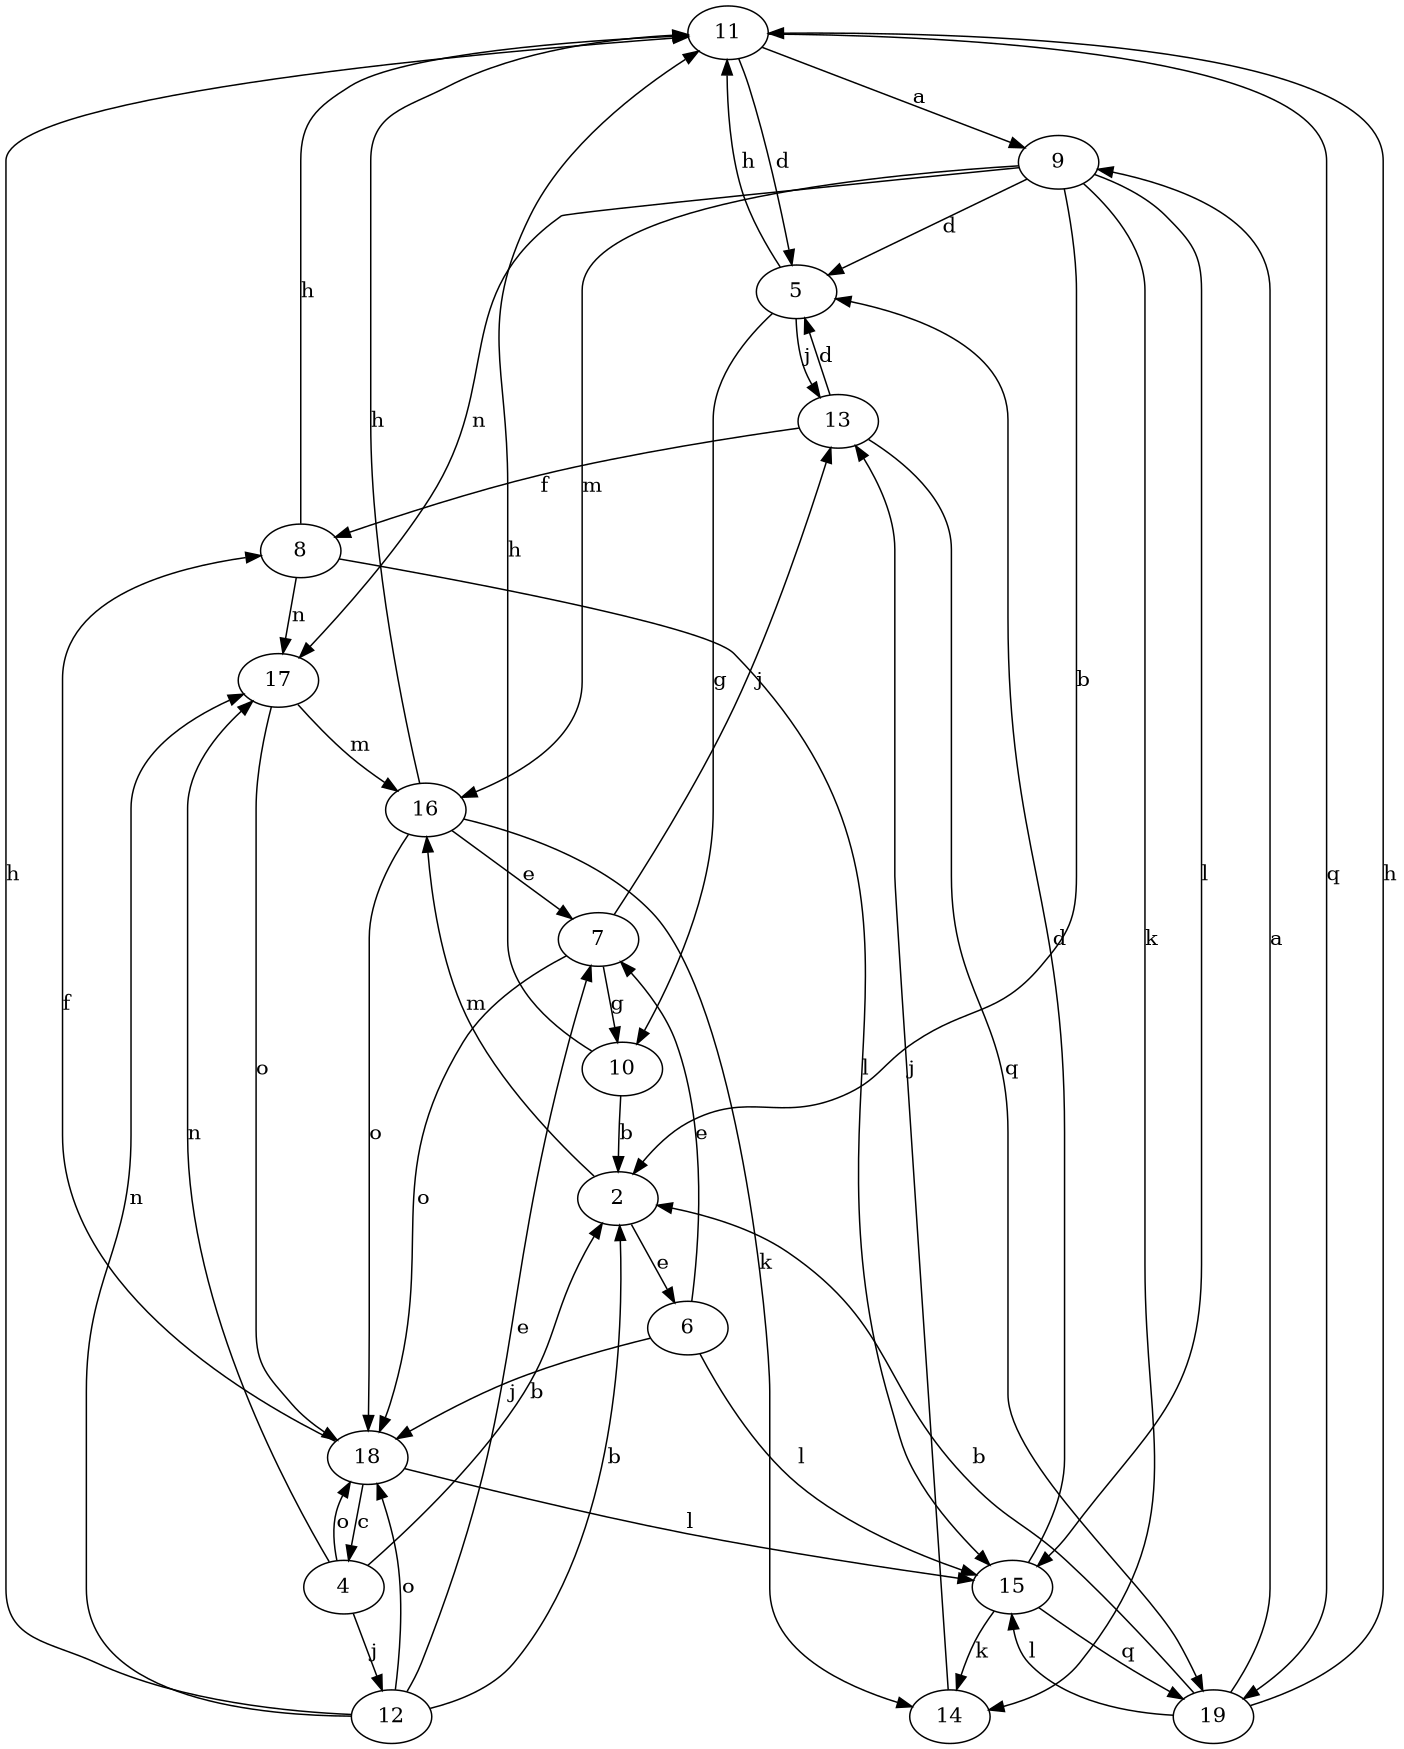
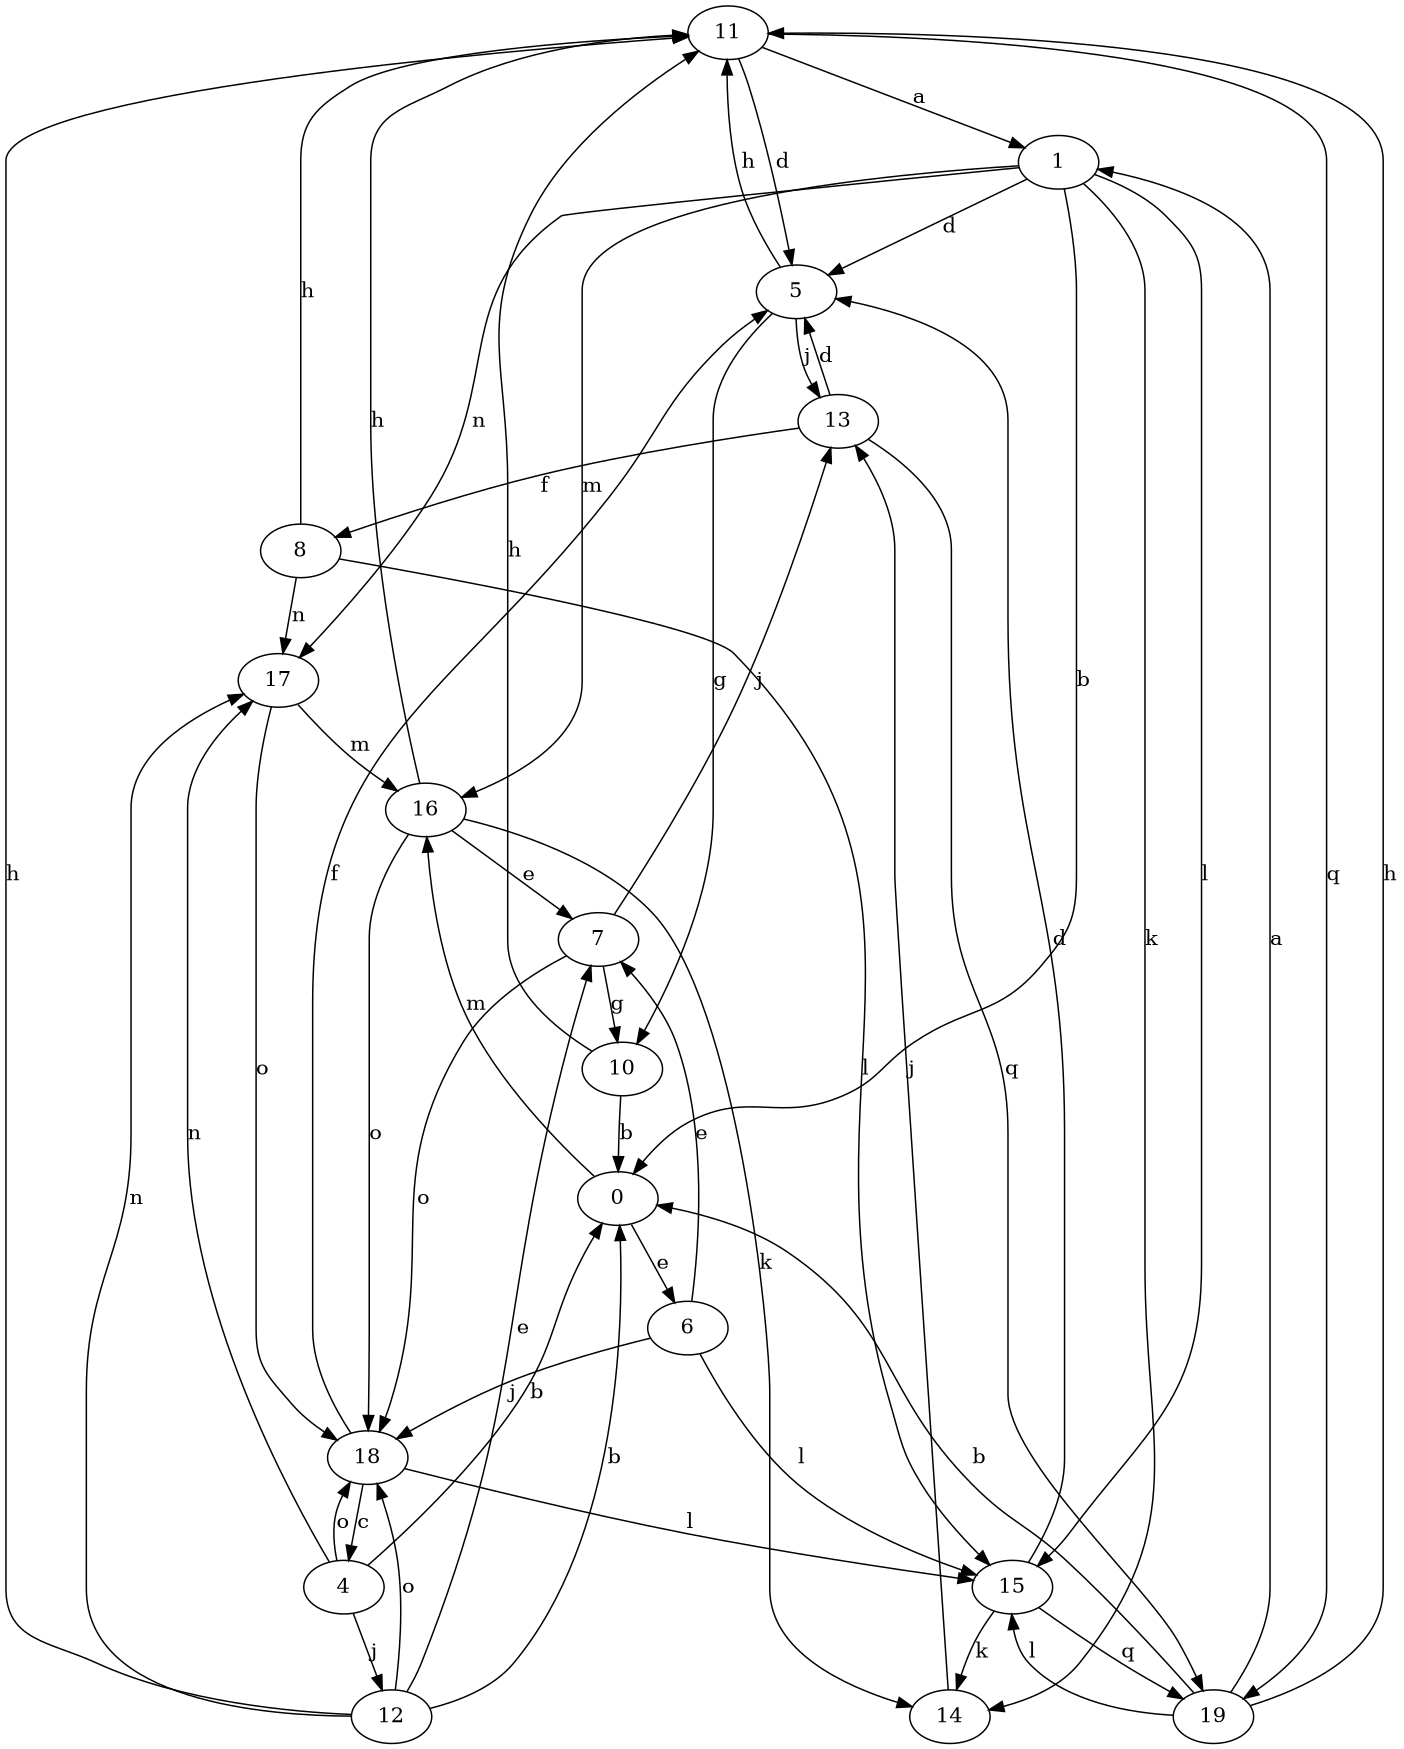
(1059, 162) -> (1059, 162)
(63, 1003) -> (352, 809)
(618, 1199) -> (618, 1199)
